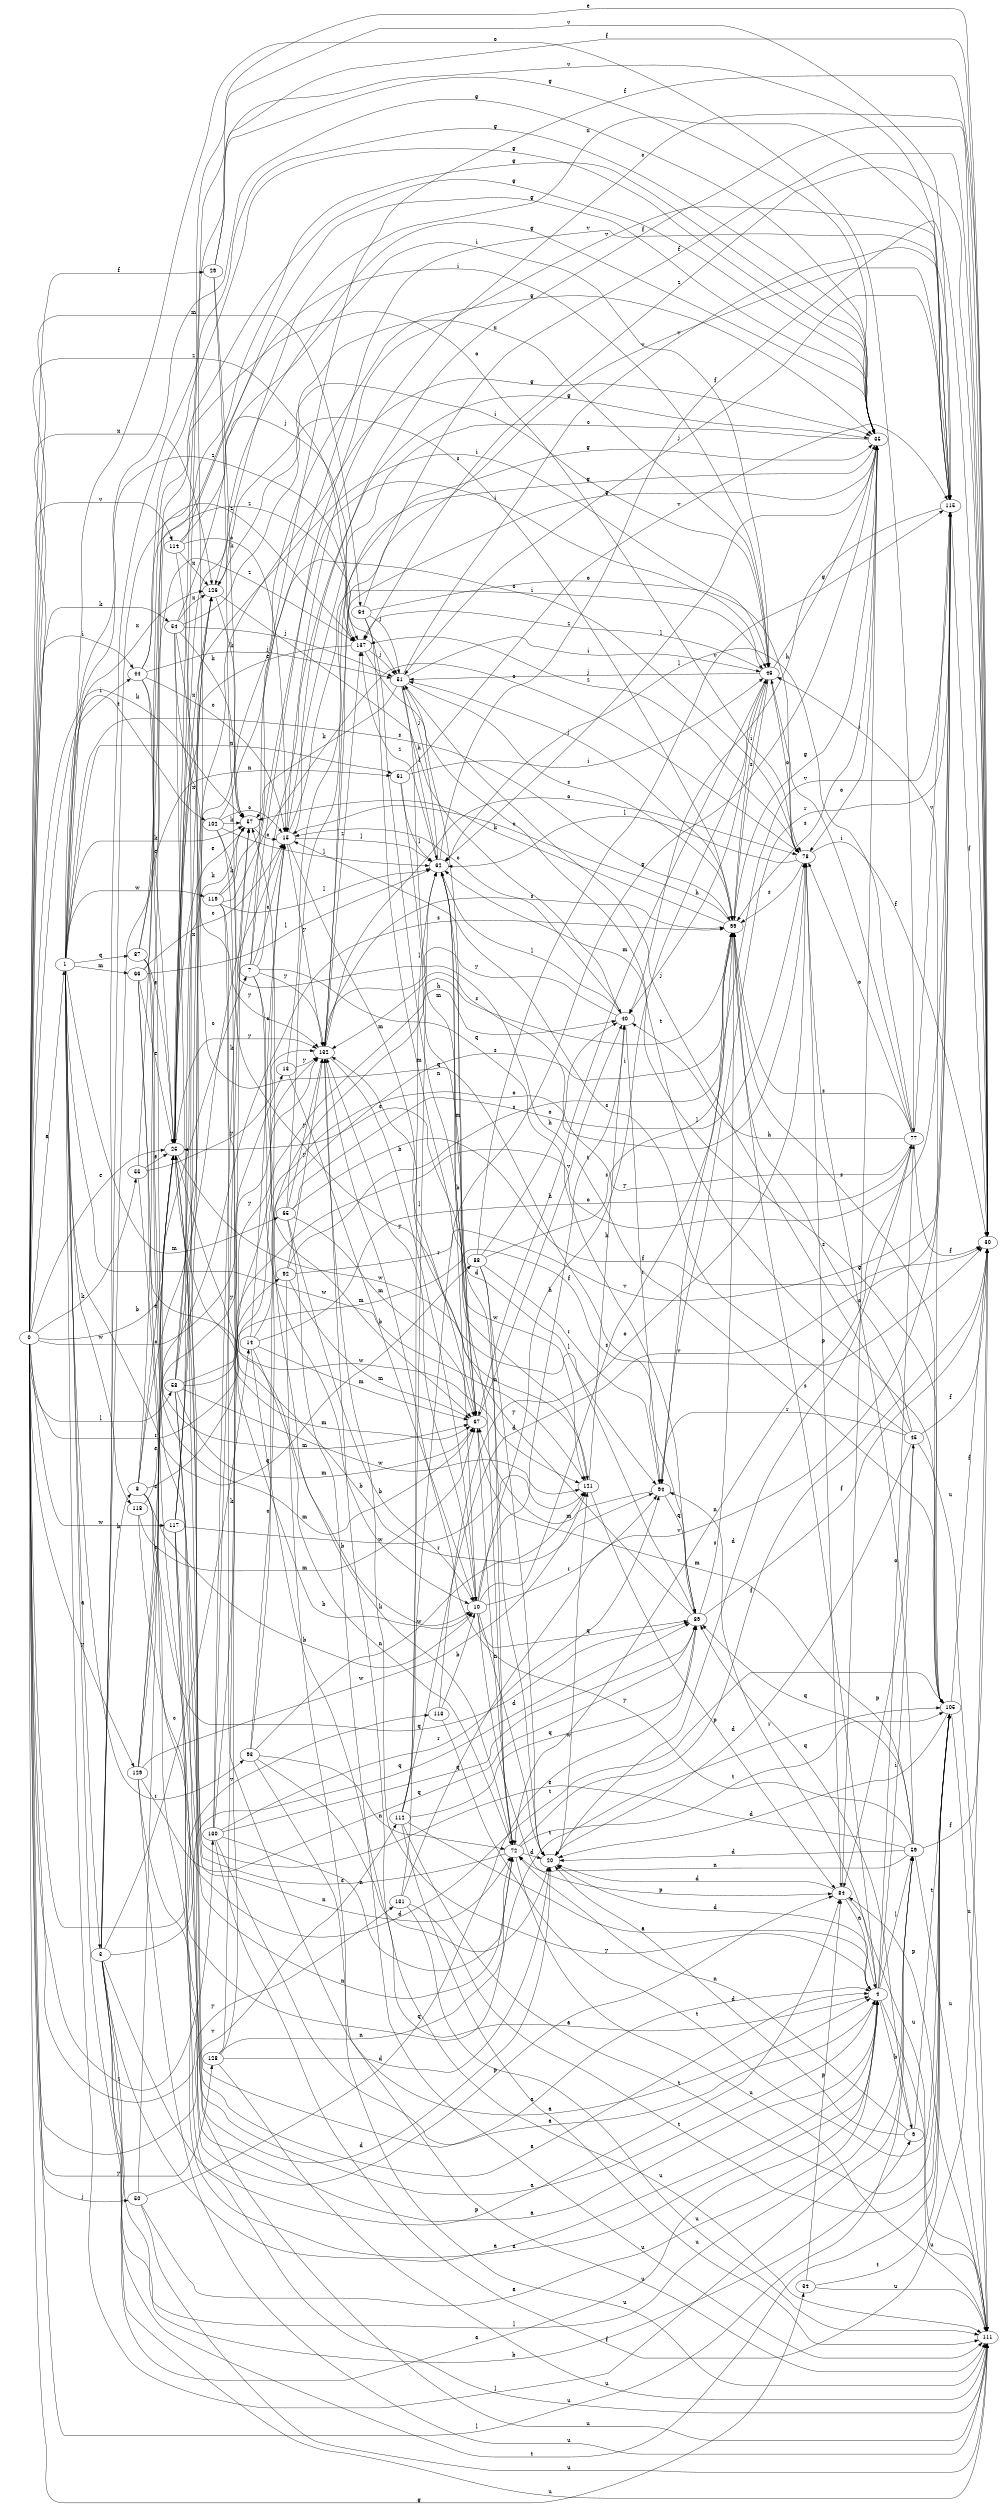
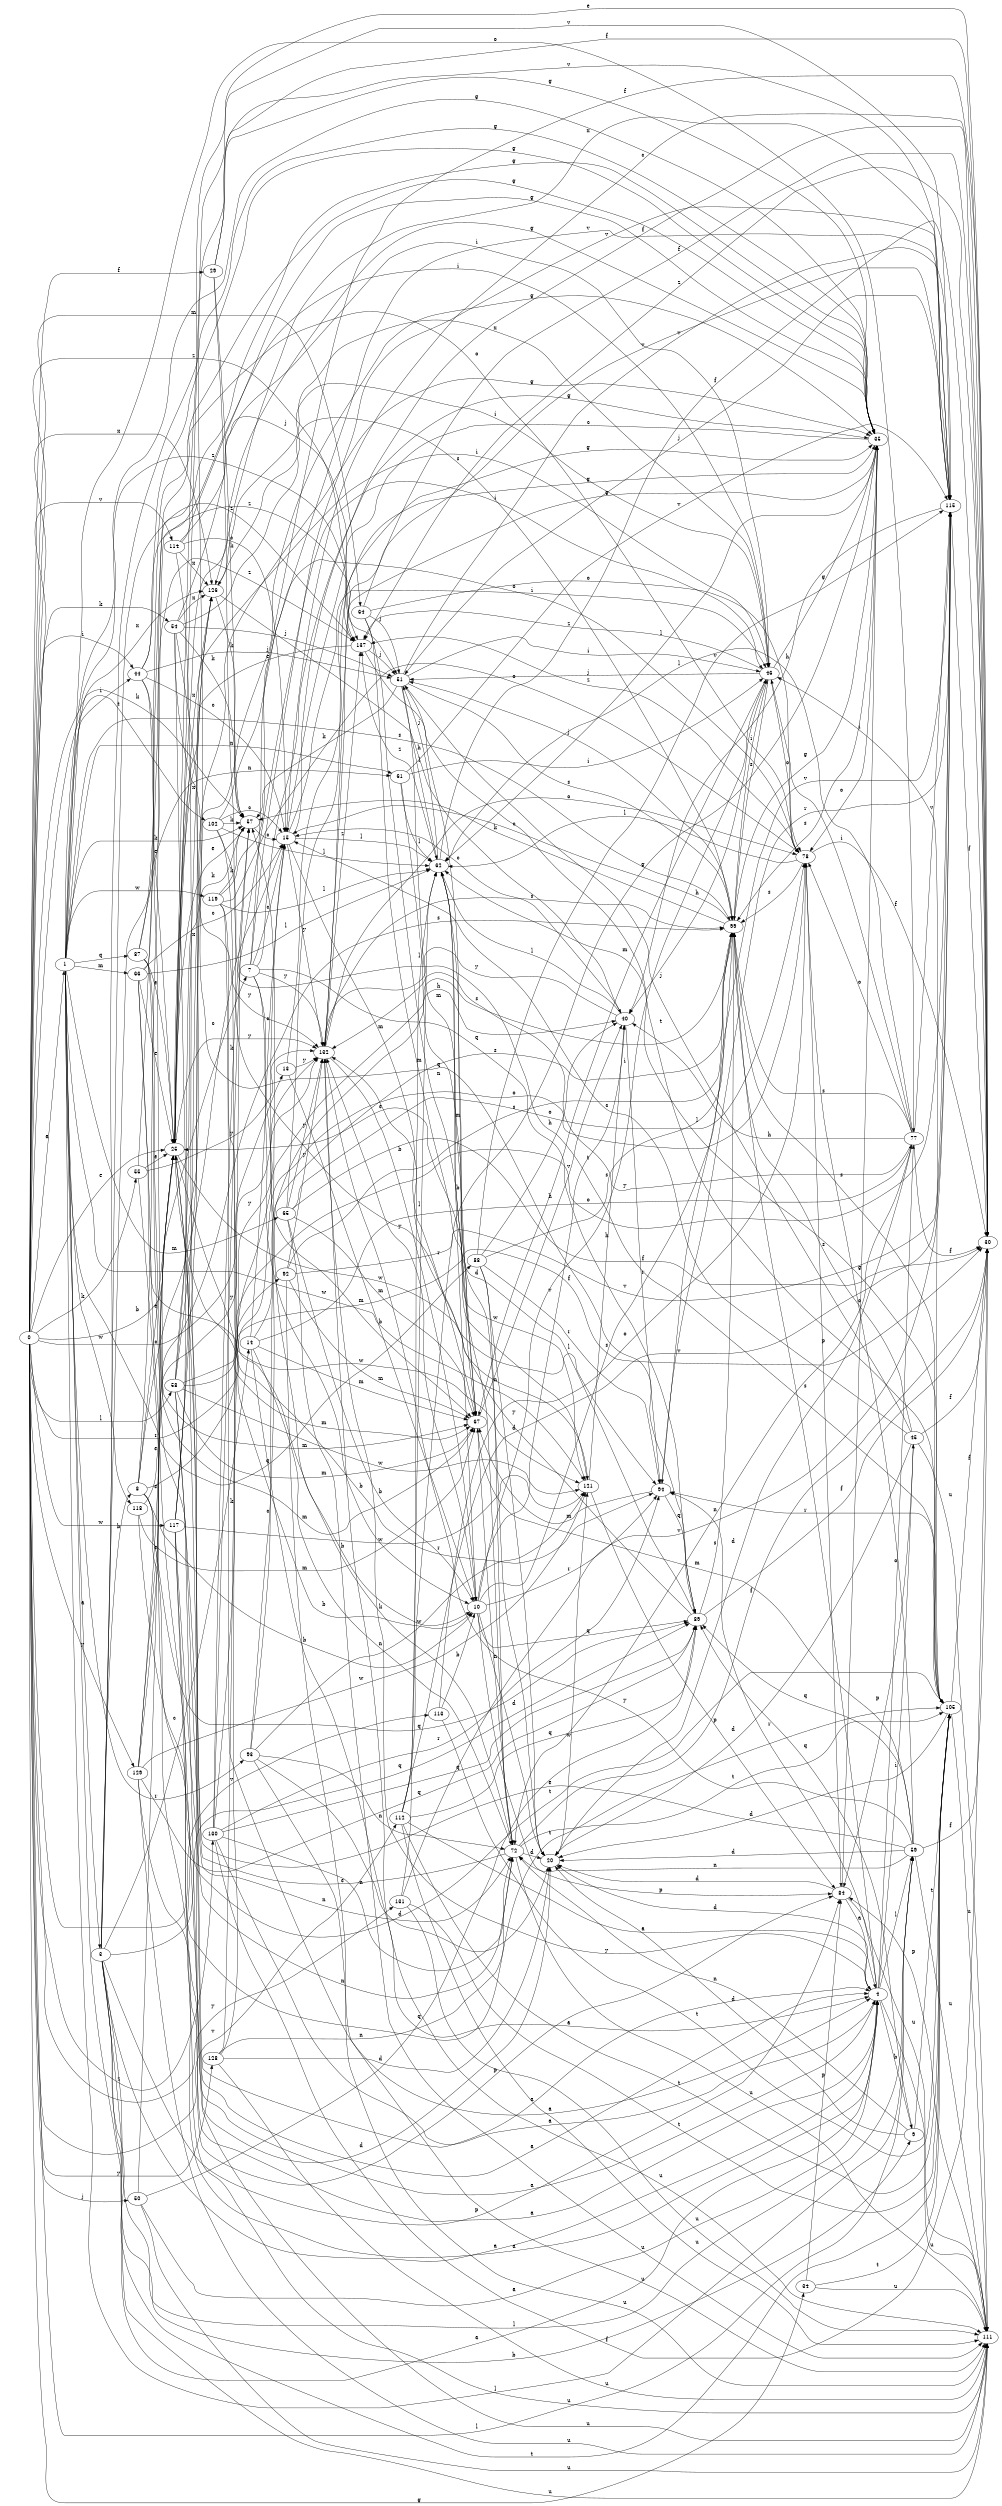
(550, 1290) -> (550, 1290)
(761, 1412) -> (905, 1513)
